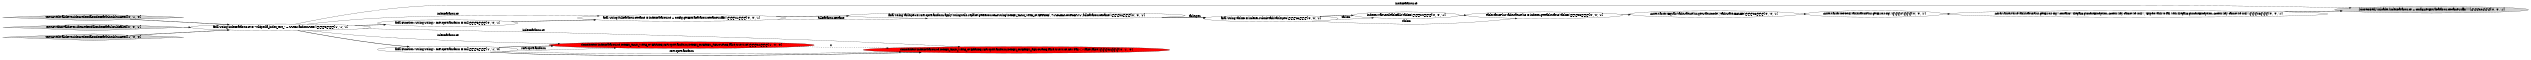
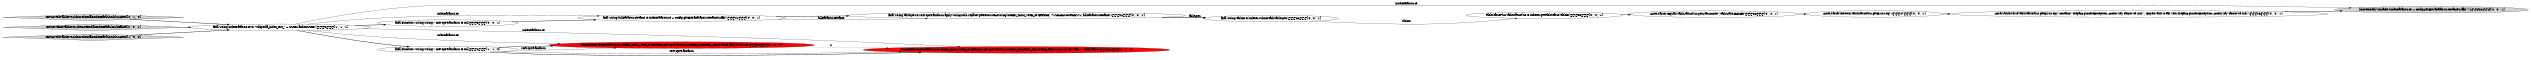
(1406, 15) -> none
